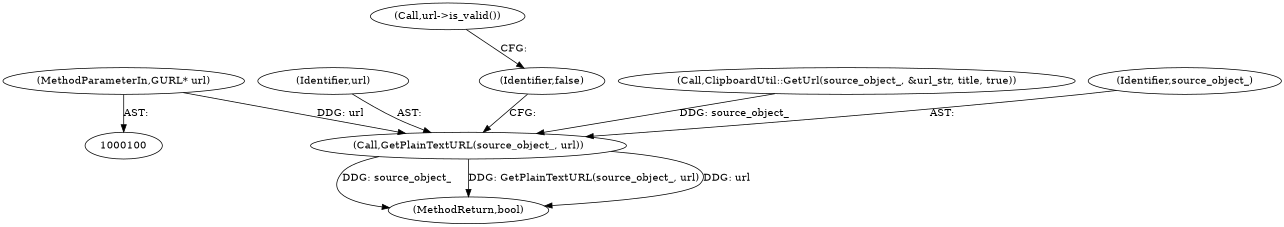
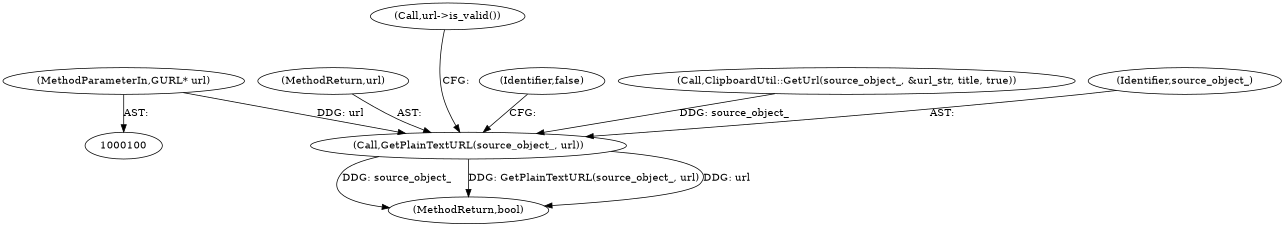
(492, 47) -> (440, 79)
(333, 81) -> (333, 81)
